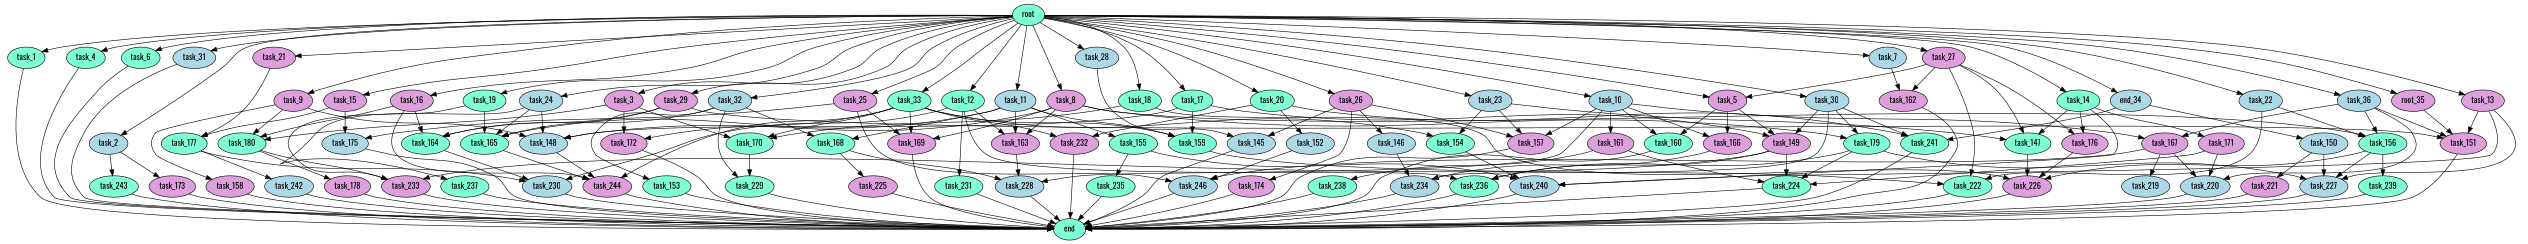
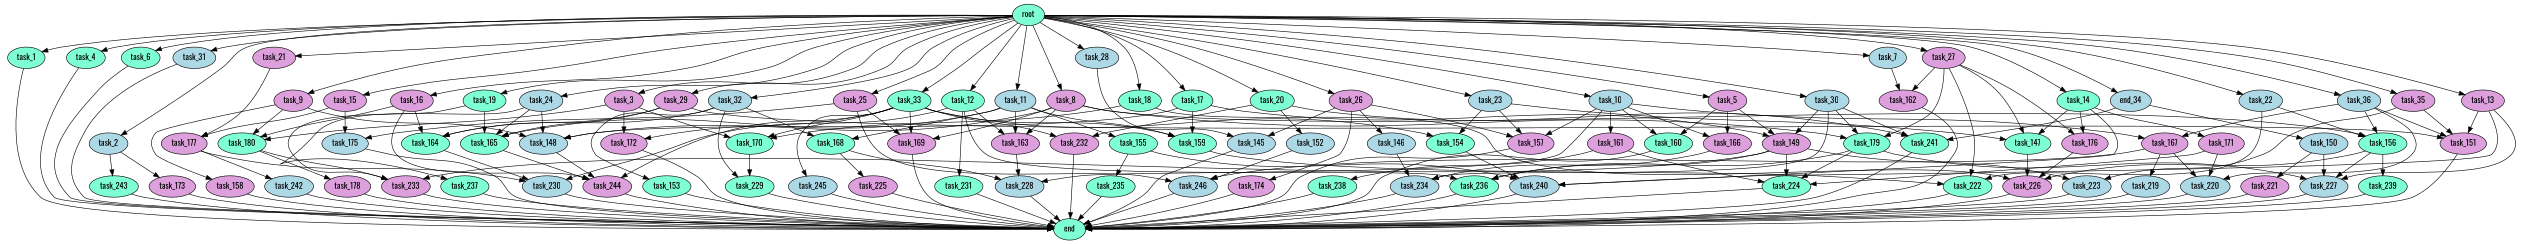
(1840, 82) -> (1934, 109)
(2413, 101) -> (2413, 101)
(184, 144) -> (184, 144)
none -> (813, 186)
none -> (2087, 186)
none -> (1611, 220)
